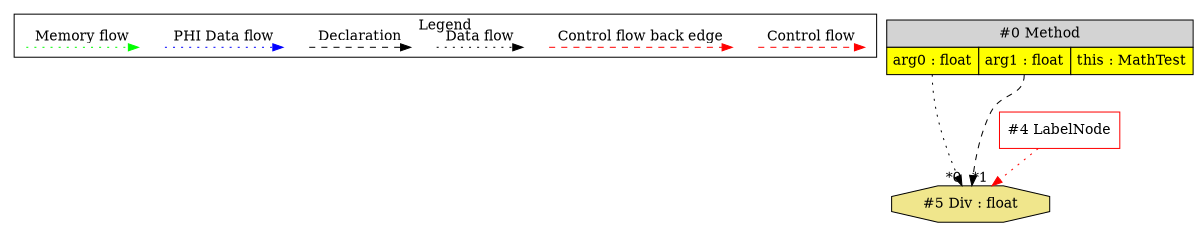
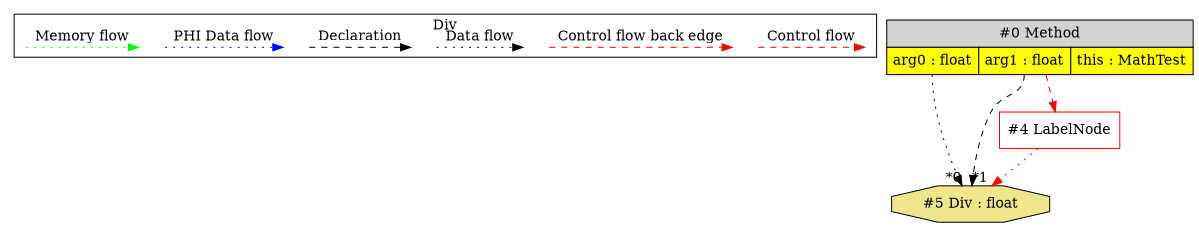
(445, 26) -> (445, 26)
none -> (1049, 88)
